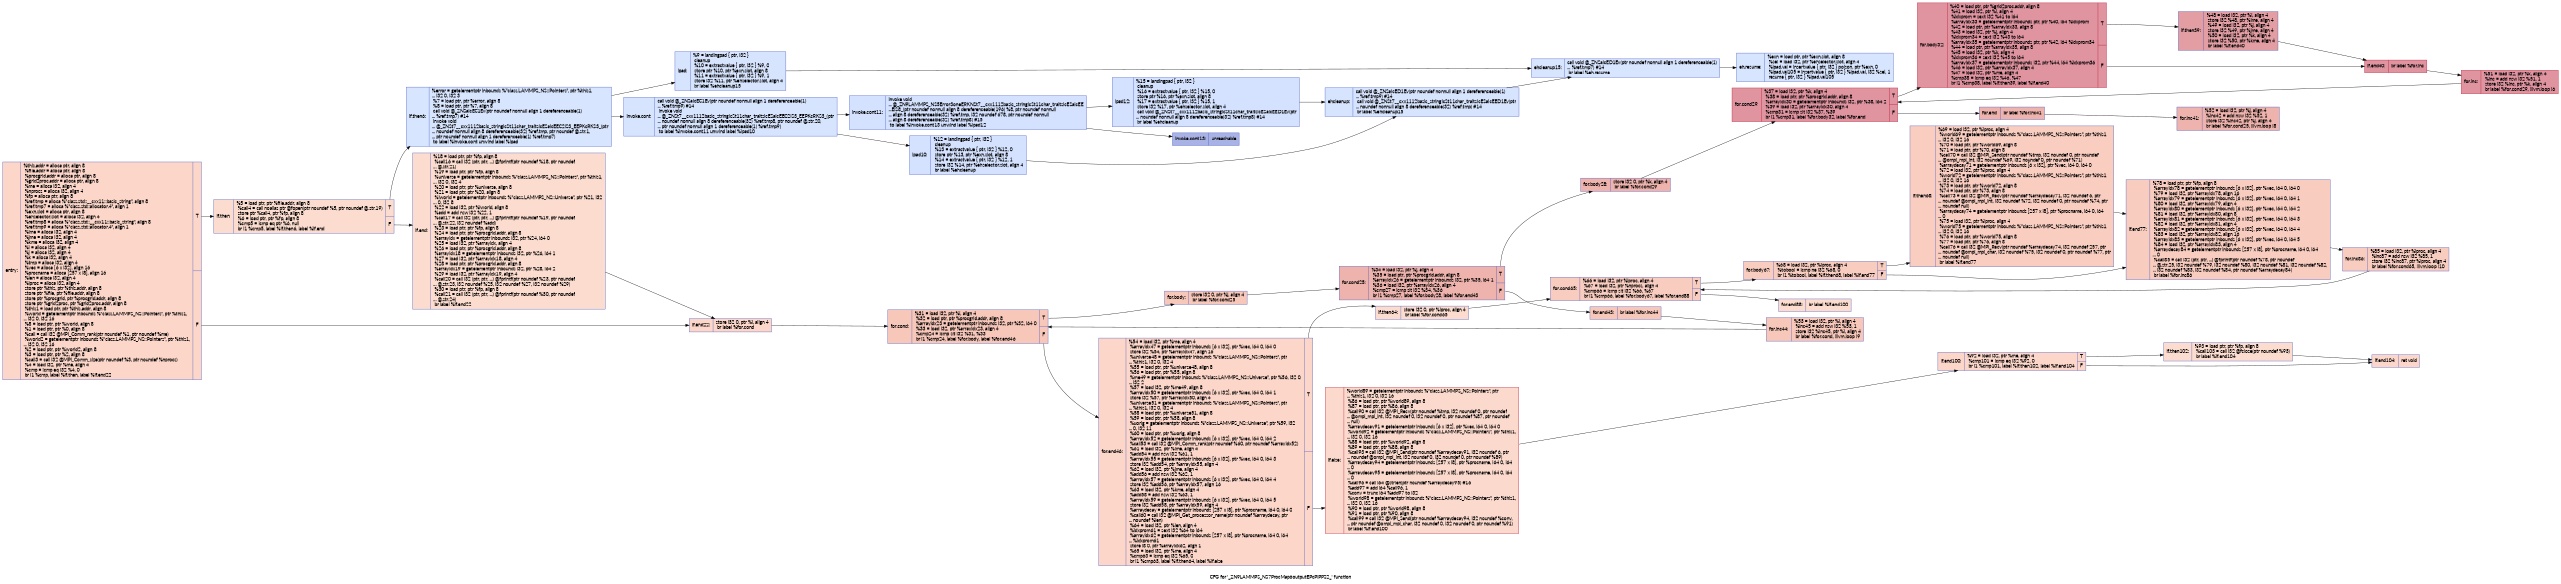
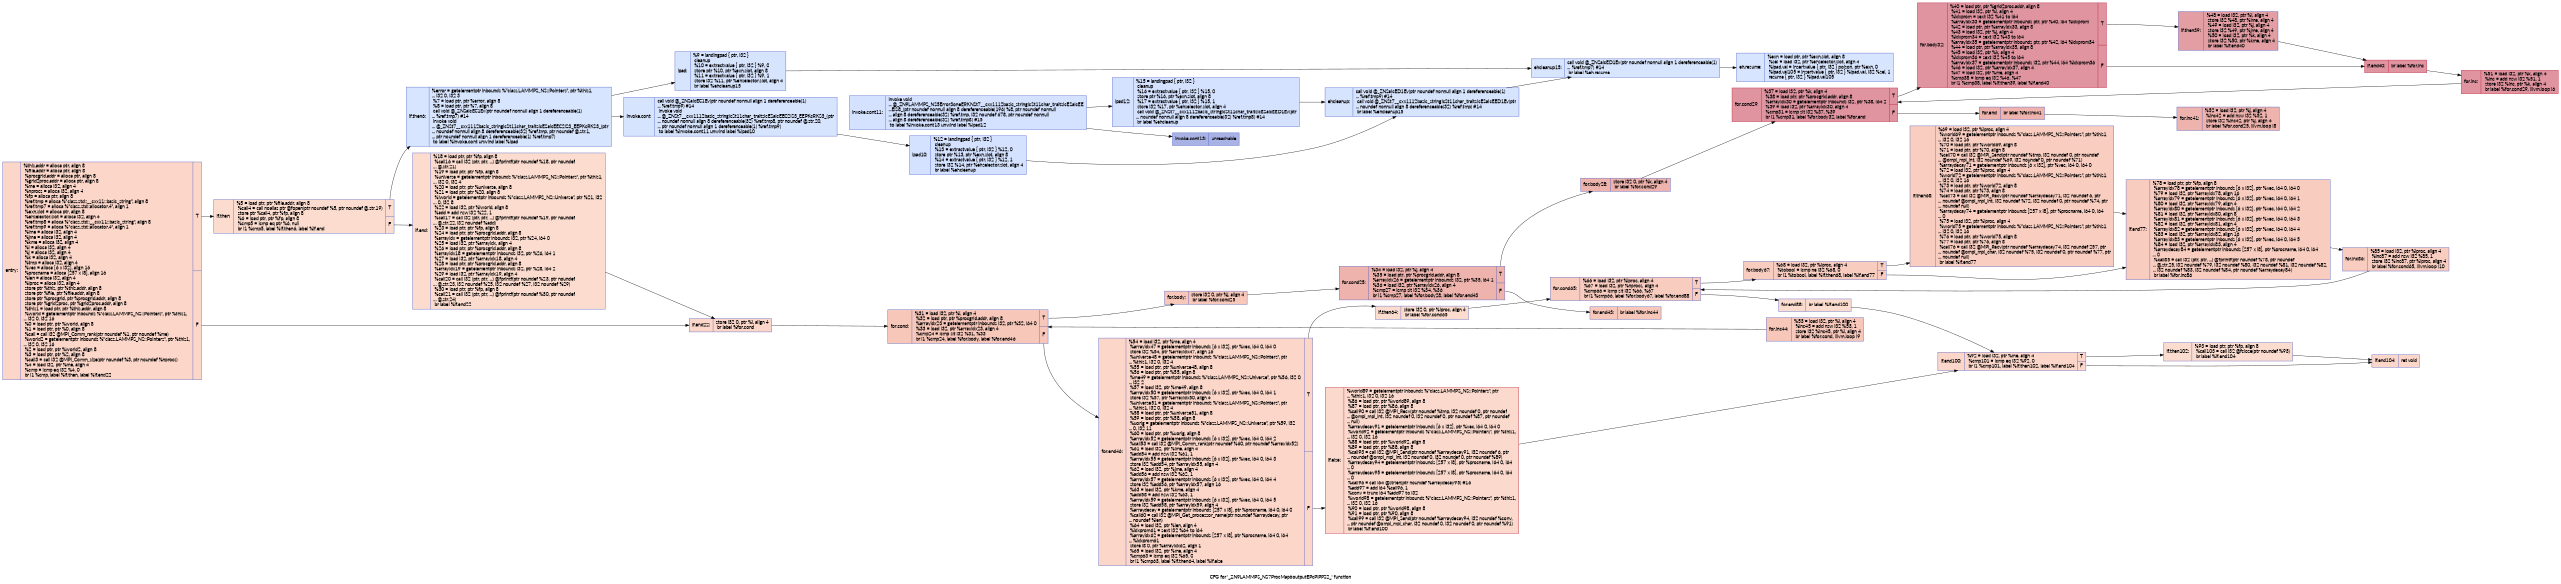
(842, 115) -> none
(1712, 321) -> none
none -> (1923, 322)
(59, 324) -> (59, 324)
